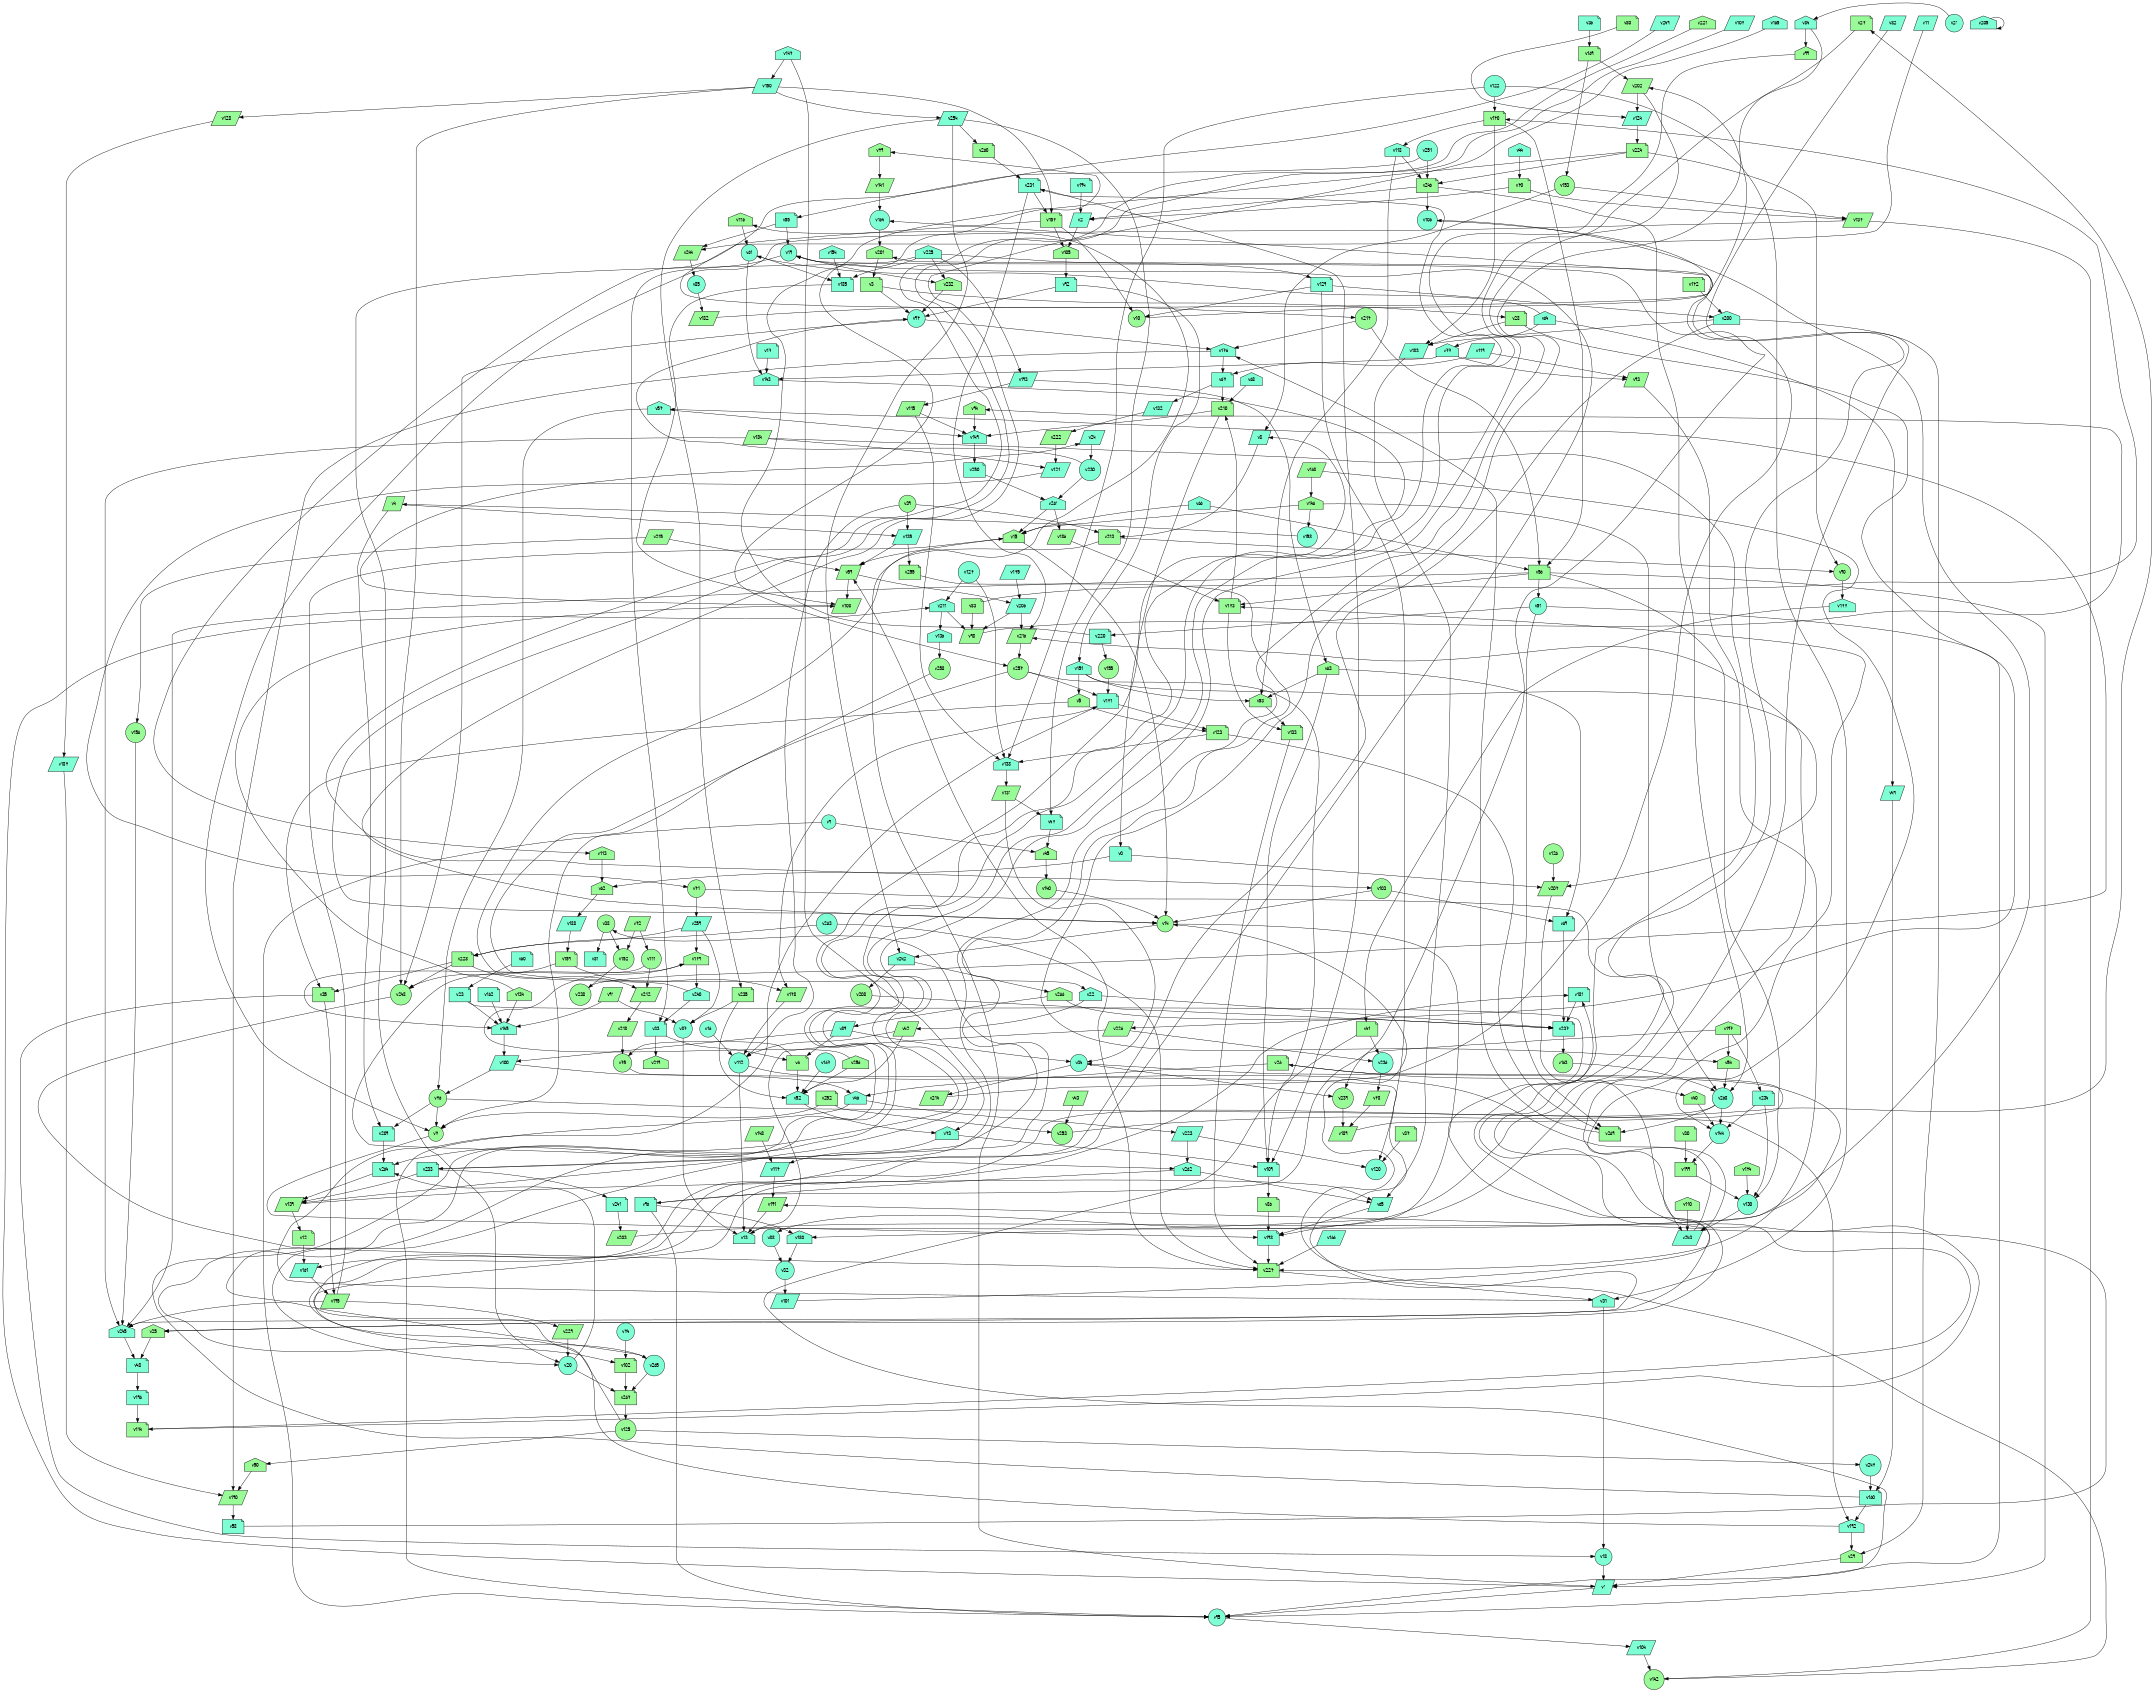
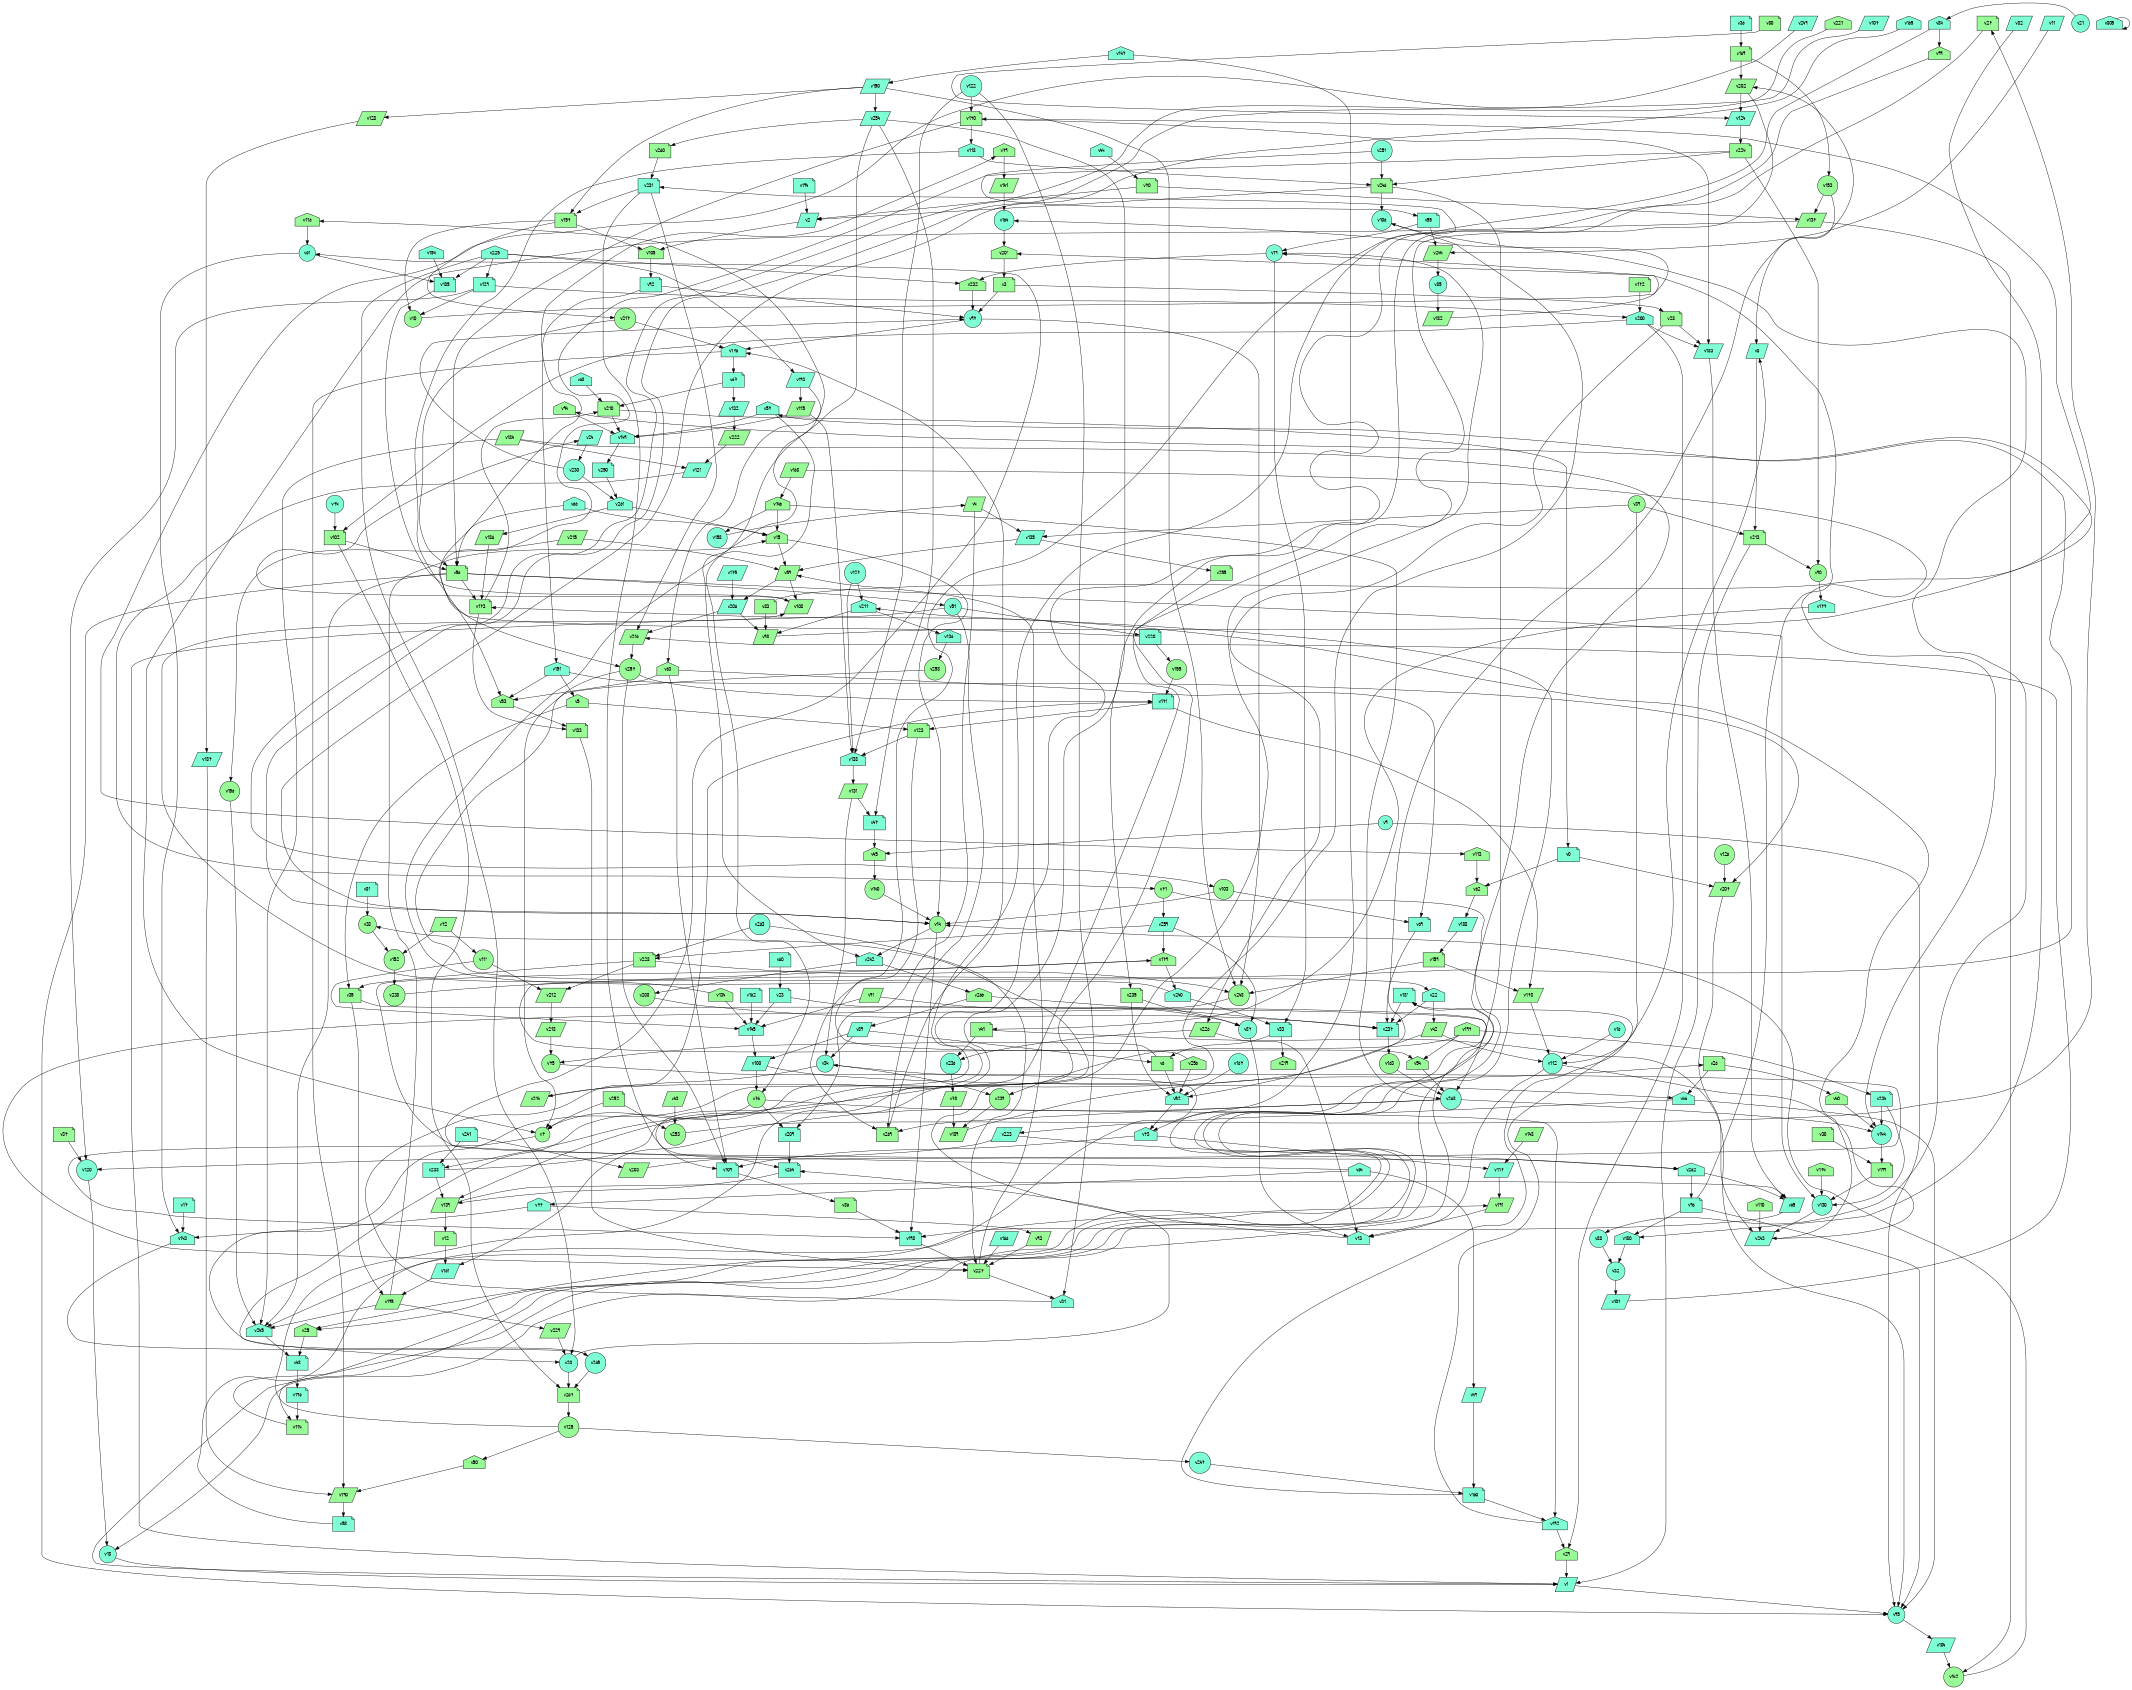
(1984, 23) -> (2109, 23)
(1480, 351) -> none
none -> (394, 555)
(602, 937) -> (367, 904)
(522, 1176) -> (449, 1154)
(1603, 1426) -> (95, 1361)
